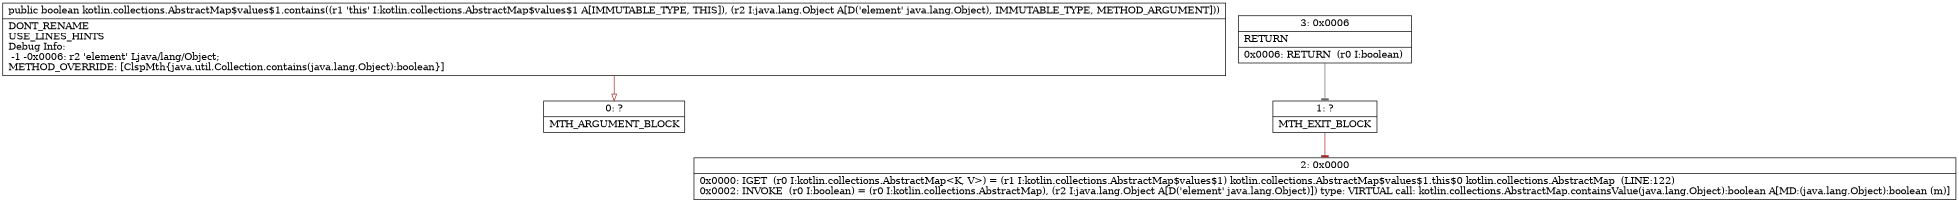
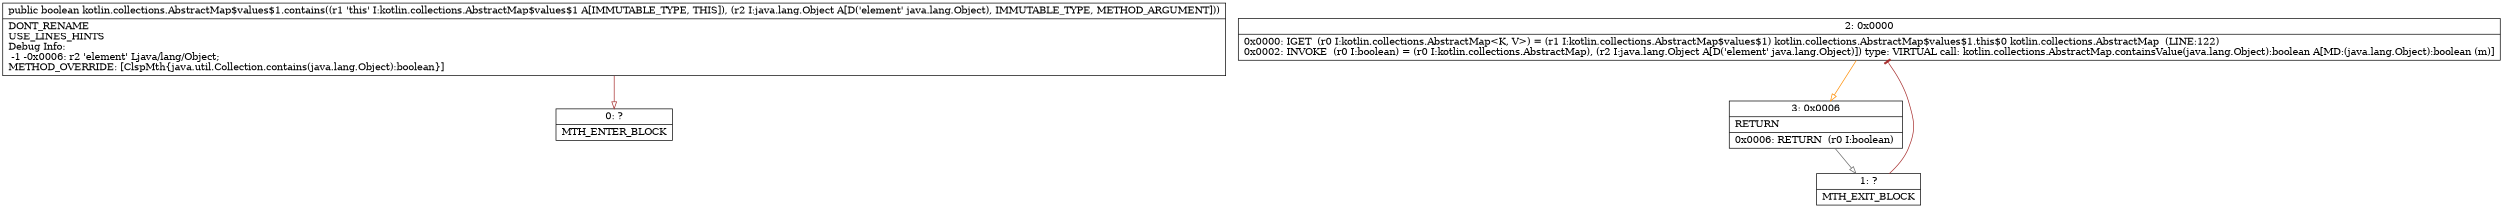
none -> (1845, 78)
(1325, 80) -> (1843, 158)
(614, 124) -> (614, 132)
